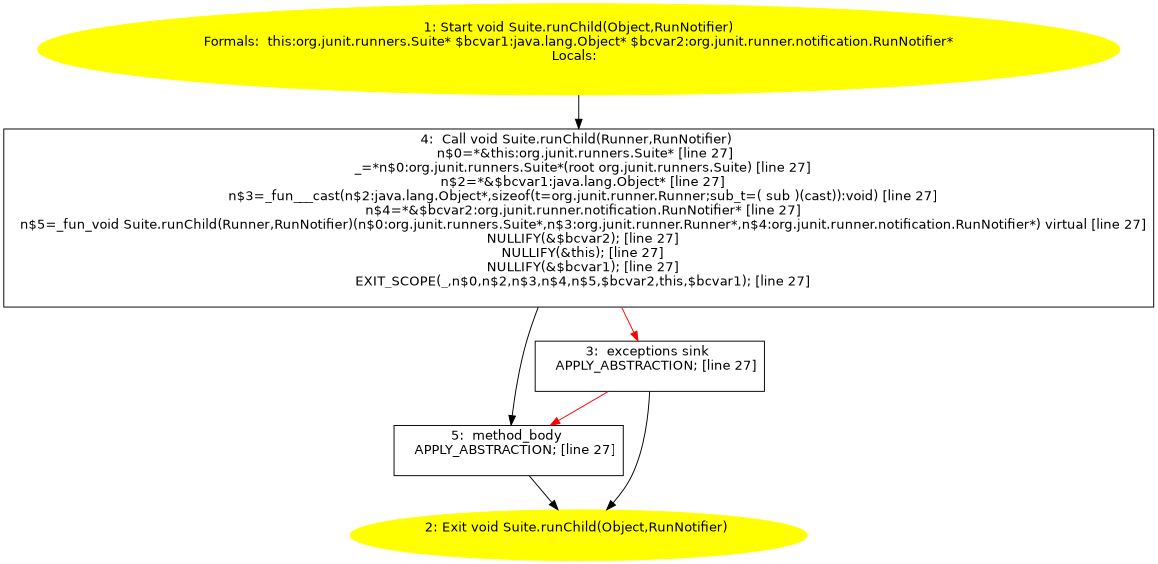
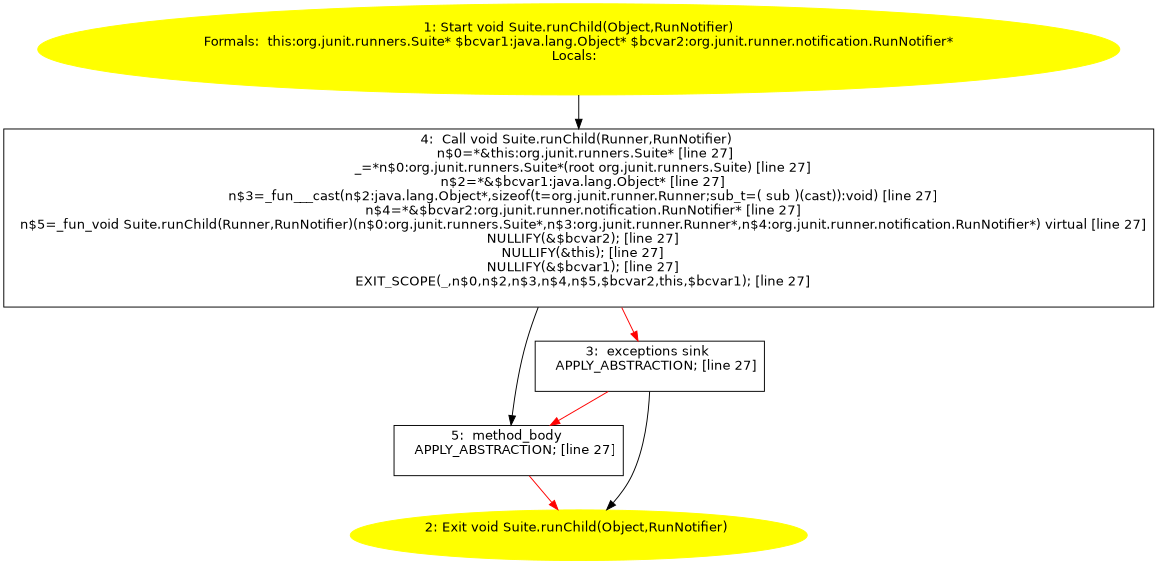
(541, 489) -> (541, 489)
